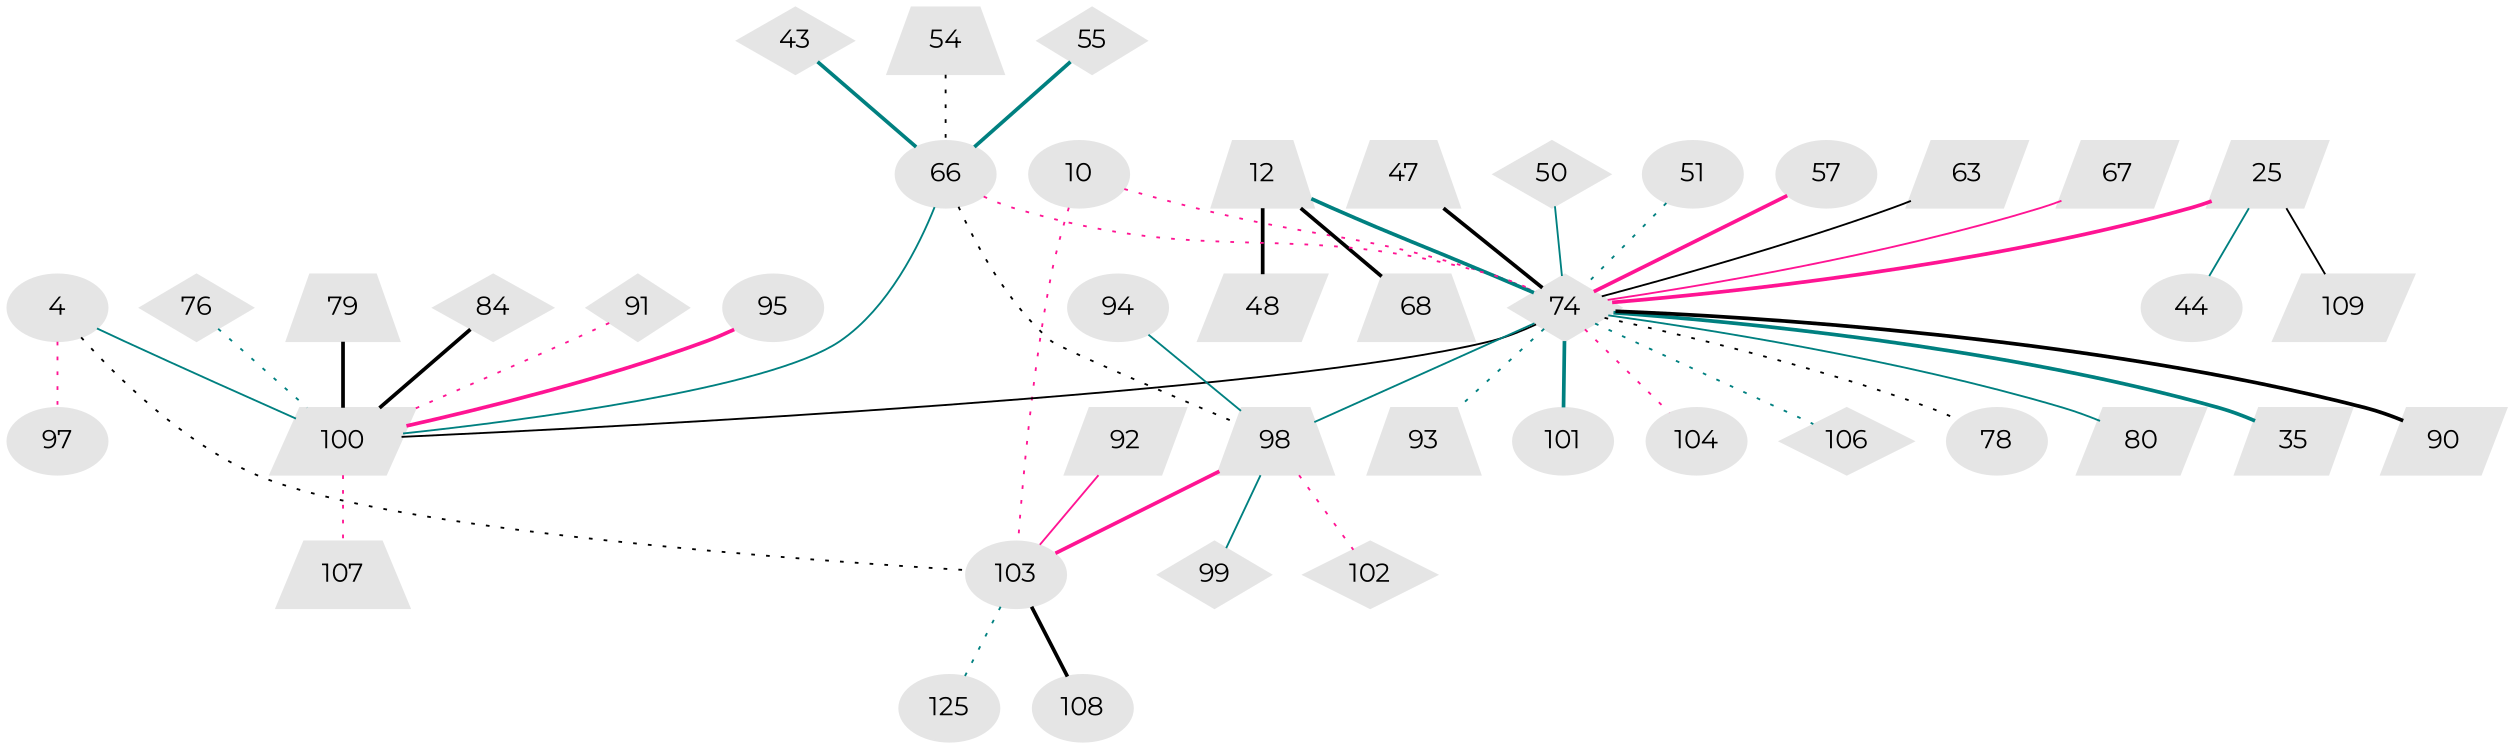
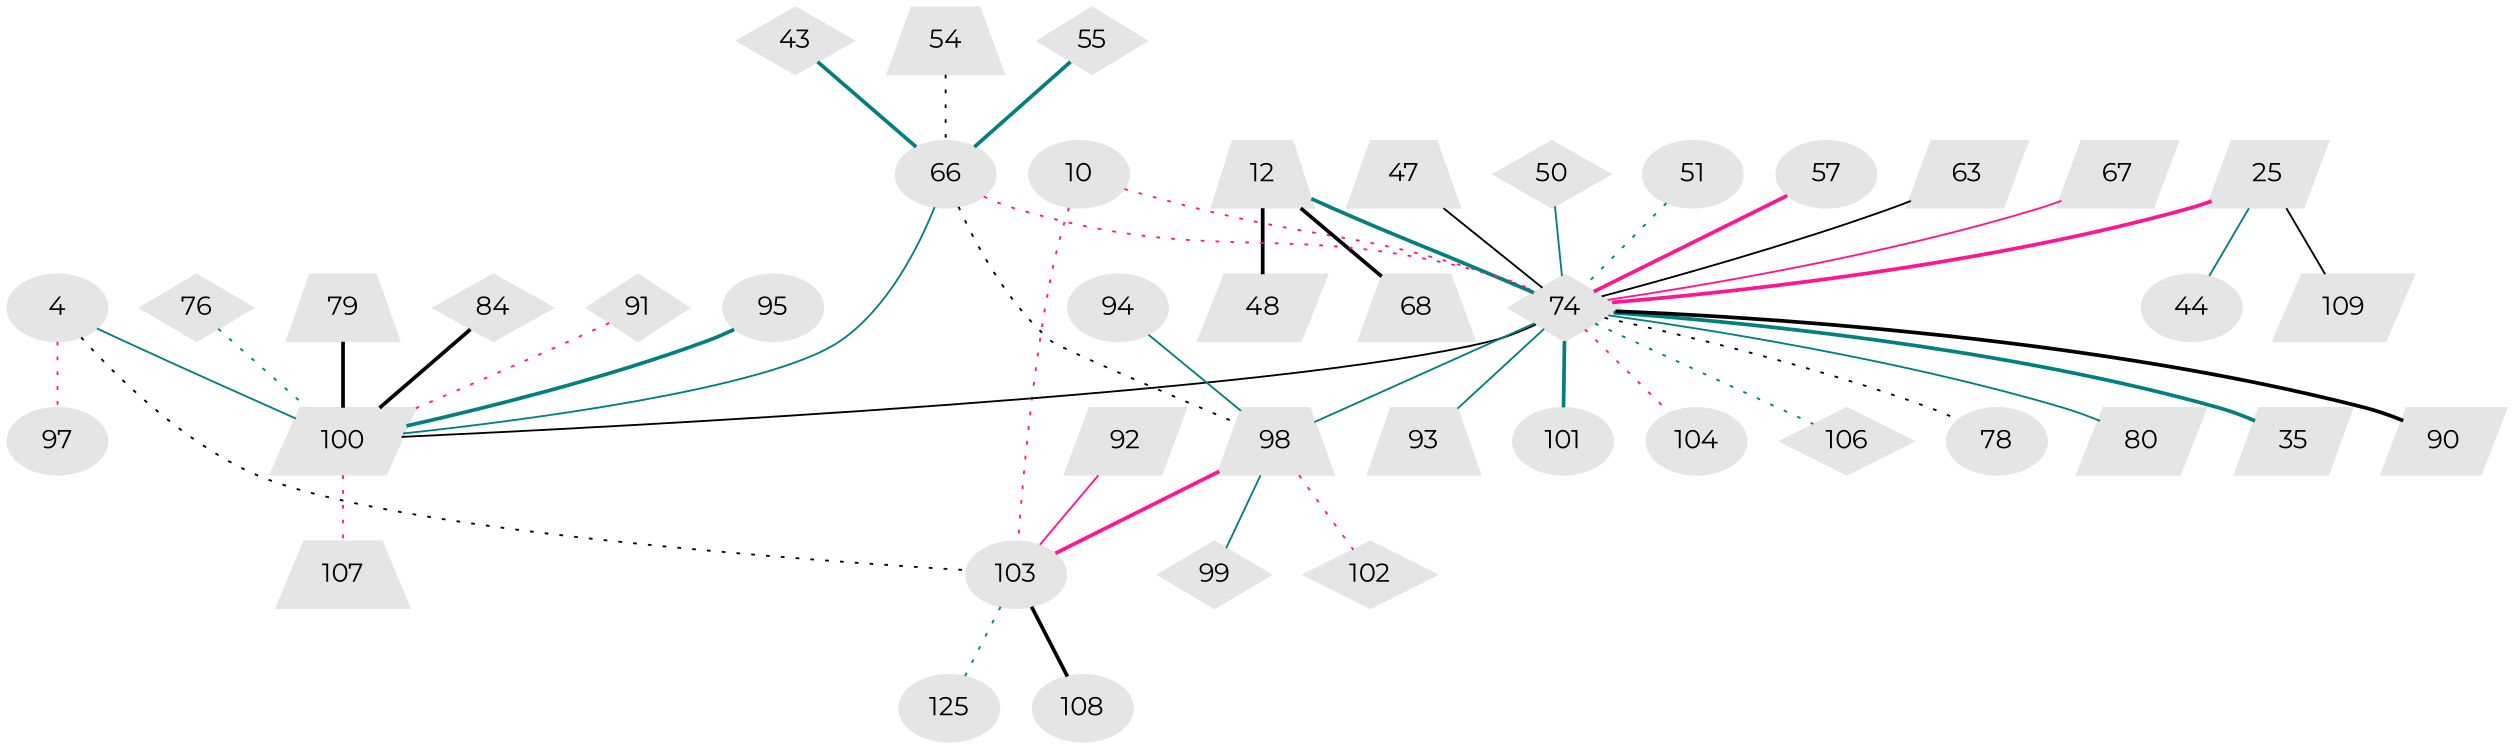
(1493, 248) -> (1493, 248)
(1501, 369) -> (1501, 369)
(572, 384) -> (572, 384)
